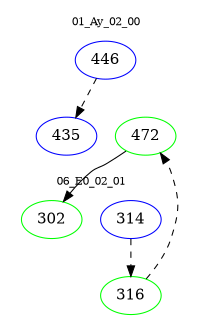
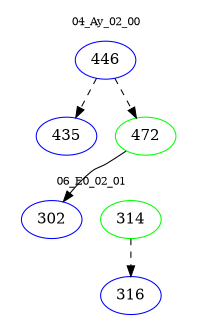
(106, 23) -> (106, 23)
(177, 217) -> (123, 93)
(52, 220) -> (52, 220)
(131, 220) -> (131, 220)
(131, 296) -> (131, 296)
